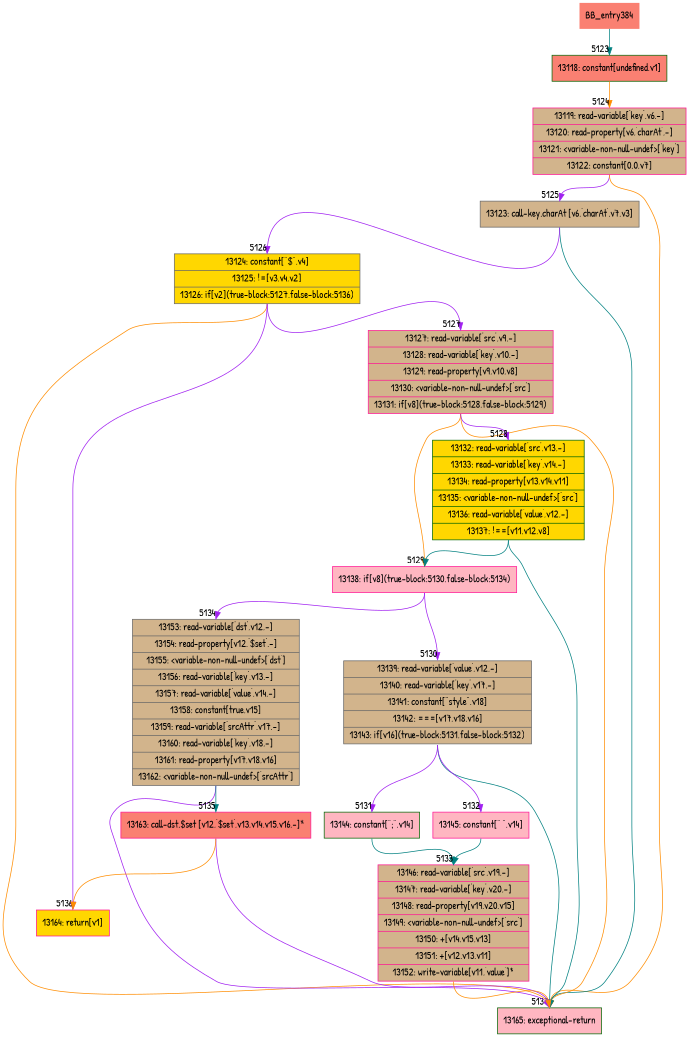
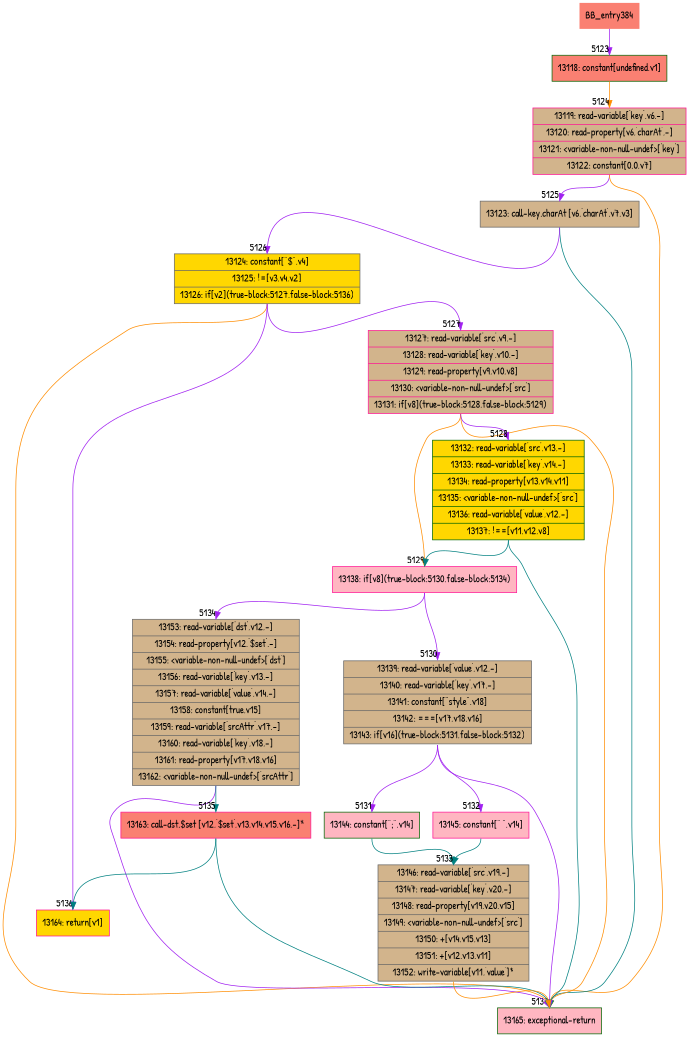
(609, 38) -> (609, 38)
(549, 842) -> (549, 842)
(148, 874) -> (148, 874)
(453, 923) -> (453, 923)
(349, 972) -> (349, 972)
